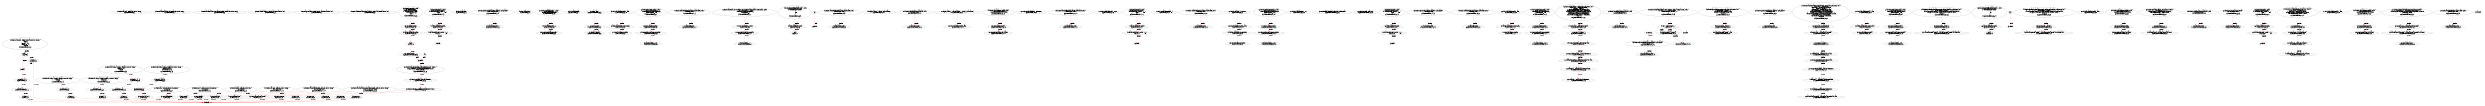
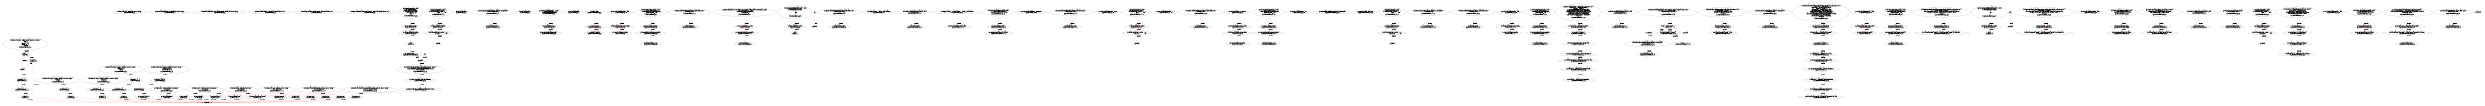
(424, 58) -> (425, 58)
